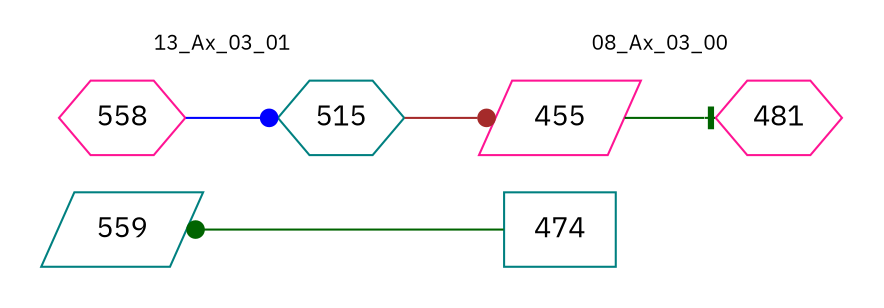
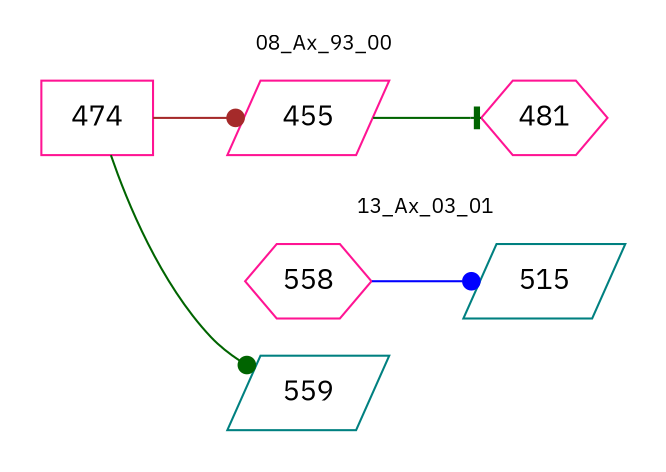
(661, 44) -> (325, 44)
(341, 118) -> (544, 281)
(441, 118) -> (190, 118)
(560, 230) -> (97, 118)
